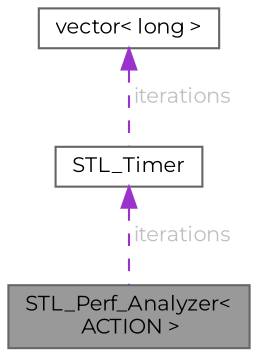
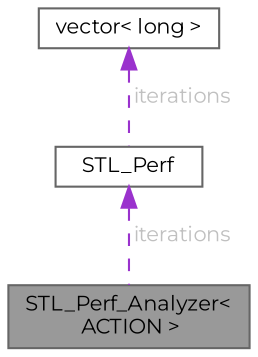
(129, 167) -> (129, 167)
